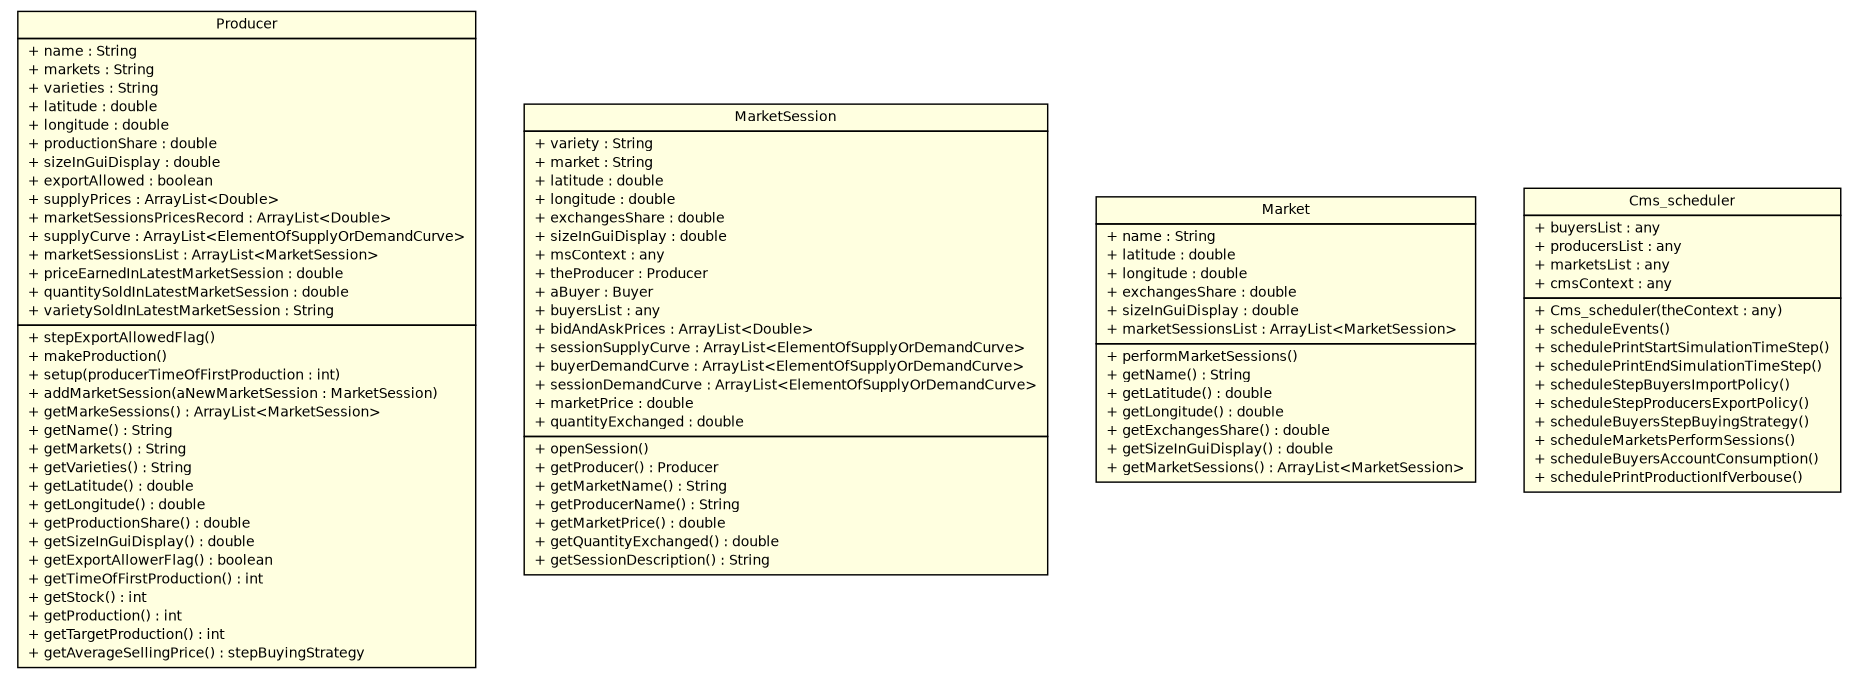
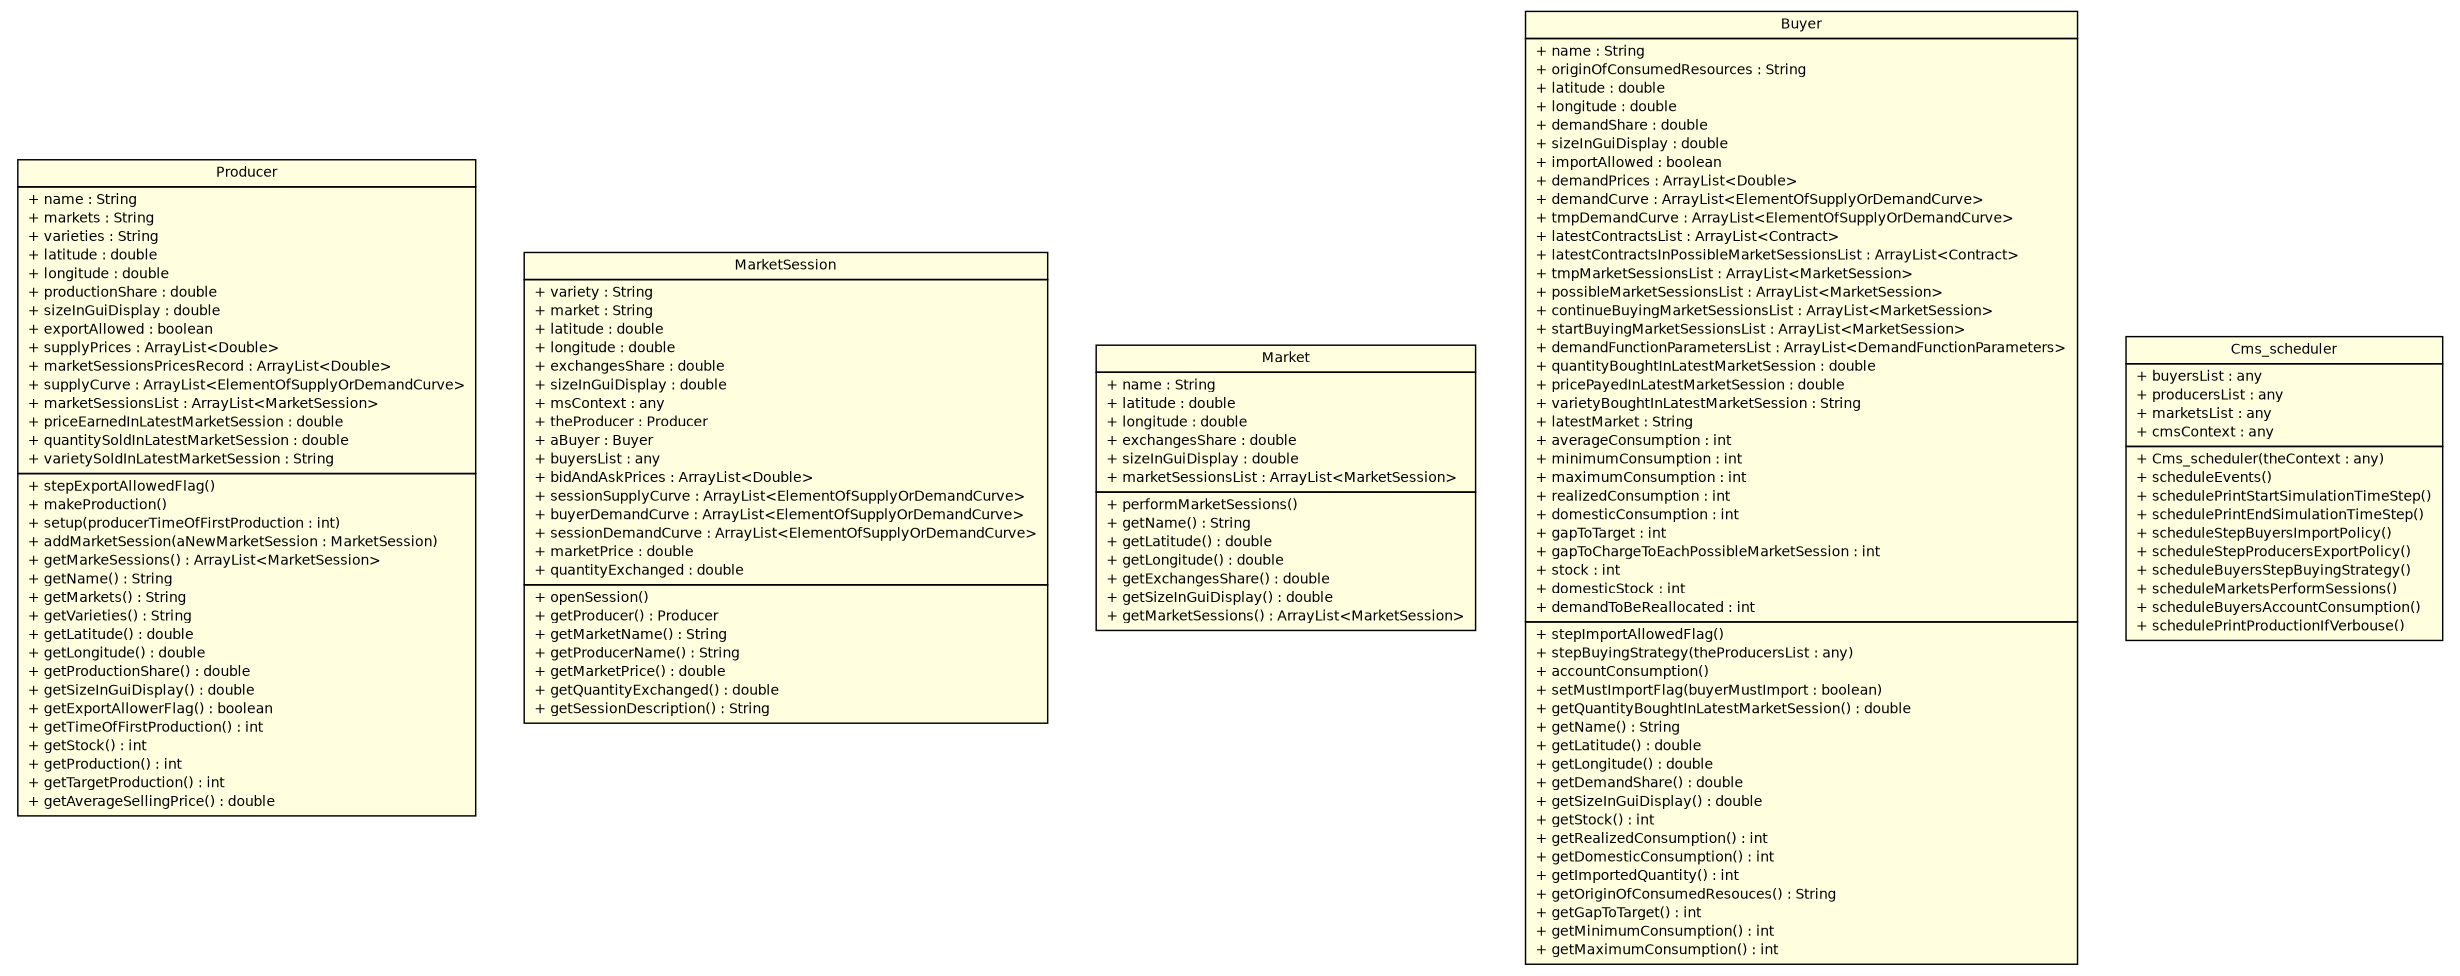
none -> (1801, 488)
(197, 653) -> (152, 802)
